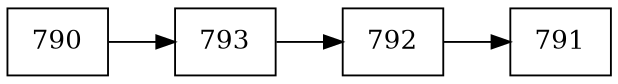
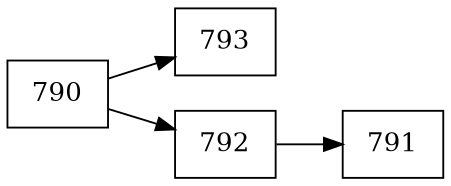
(300, 42) -> (133, 116)
